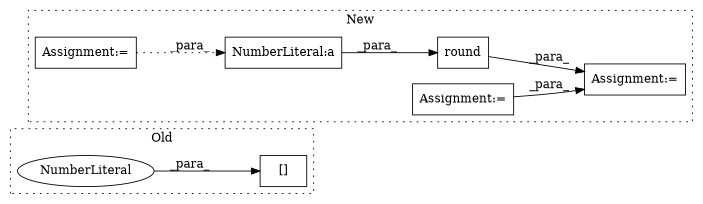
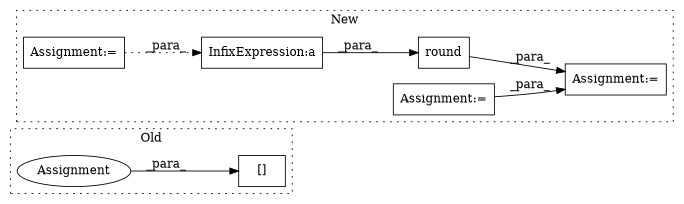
(283, 53) -> (262, 53)
(86, 171) -> (74, 171)
